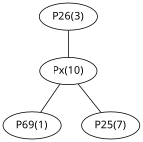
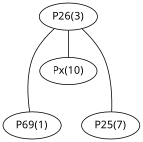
(50, 98) -> (30, 67)
(90, 98) -> (107, 66)
